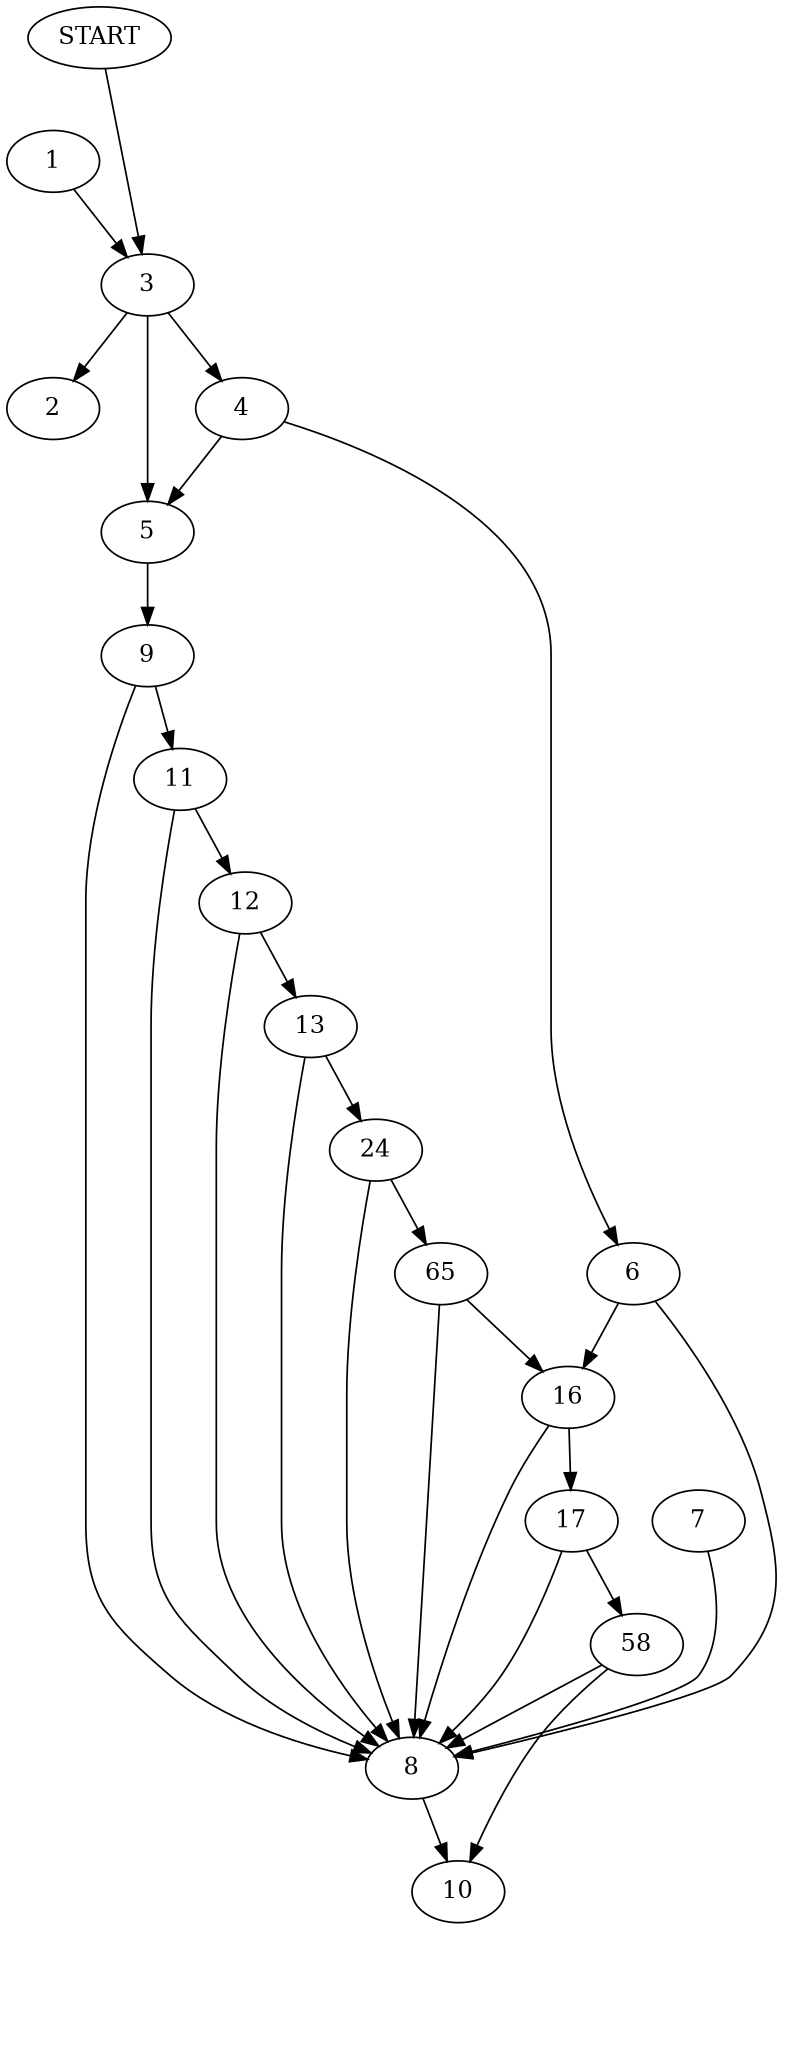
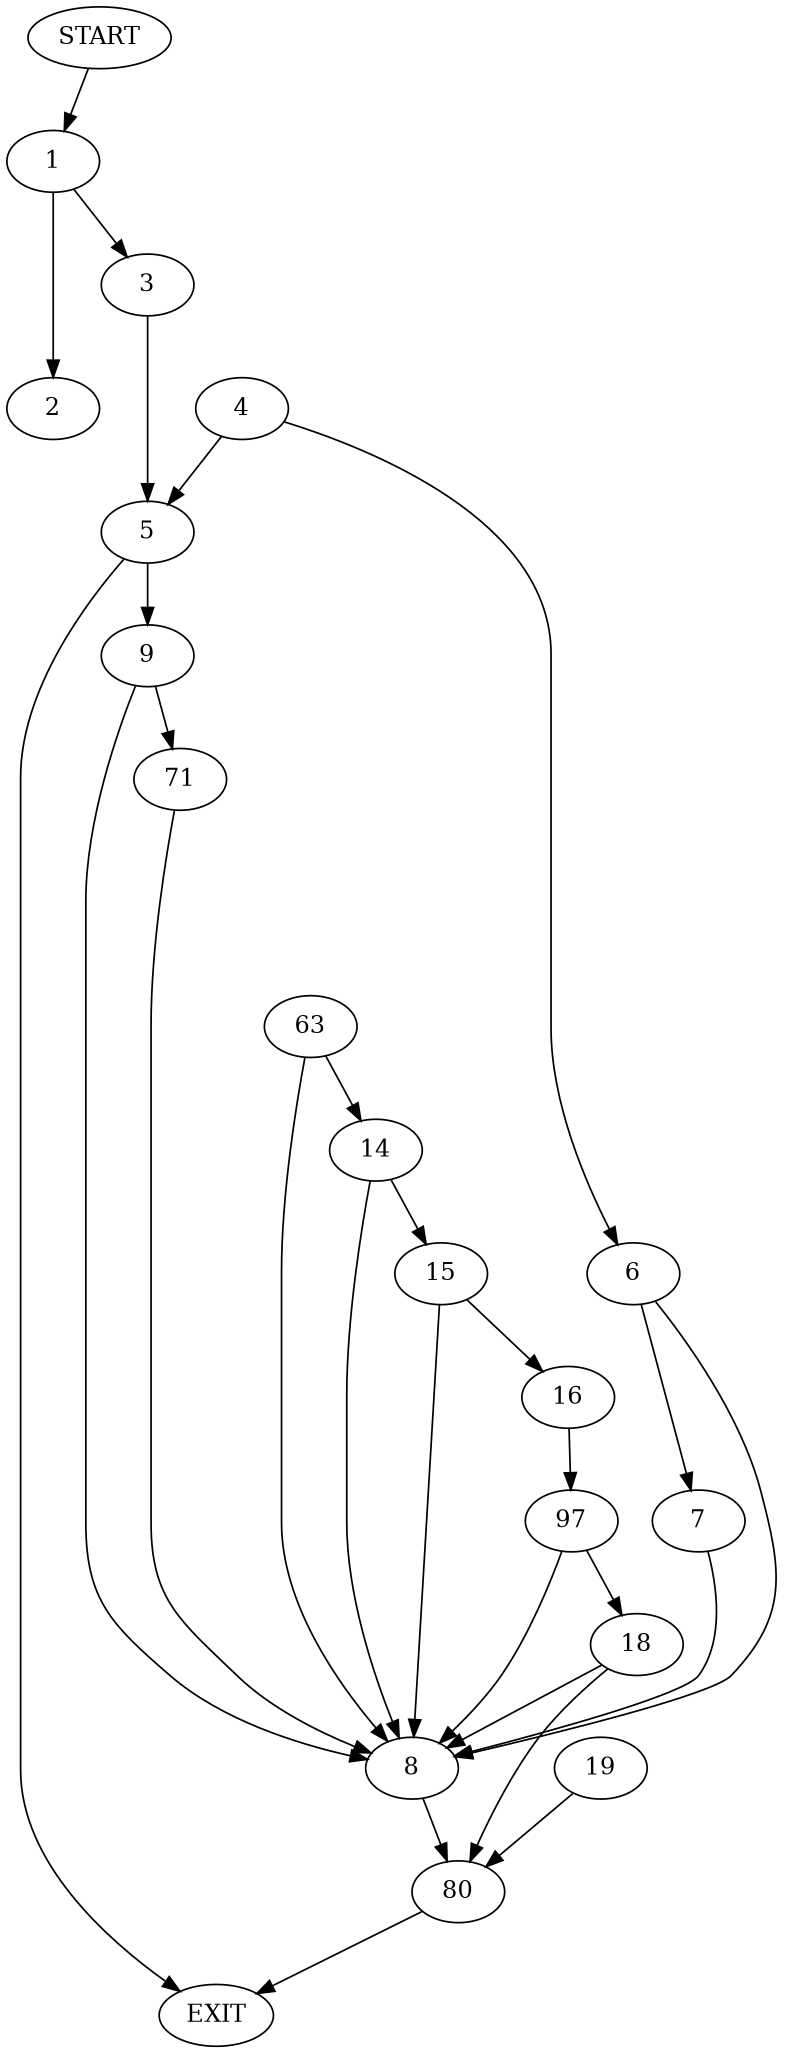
(122, 153) -> (80, 91)
(106, 340) -> (53, 276)
(189, 340) -> none
(180, 779) -> (180, 779)
(245, 903) -> none
(311, 1027) -> (311, 1027)
(376, 1150) -> (376, 1150)
(441, 1274) -> (441, 1274)
(605, 1328) -> (664, 1389)
(572, 1521) -> (572, 1521)
(476, 1569) -> none
(637, 1645) -> (637, 1645)
none -> (601, 1768)
(458, 1892) -> (458, 1892)
none -> (216, 2015)
